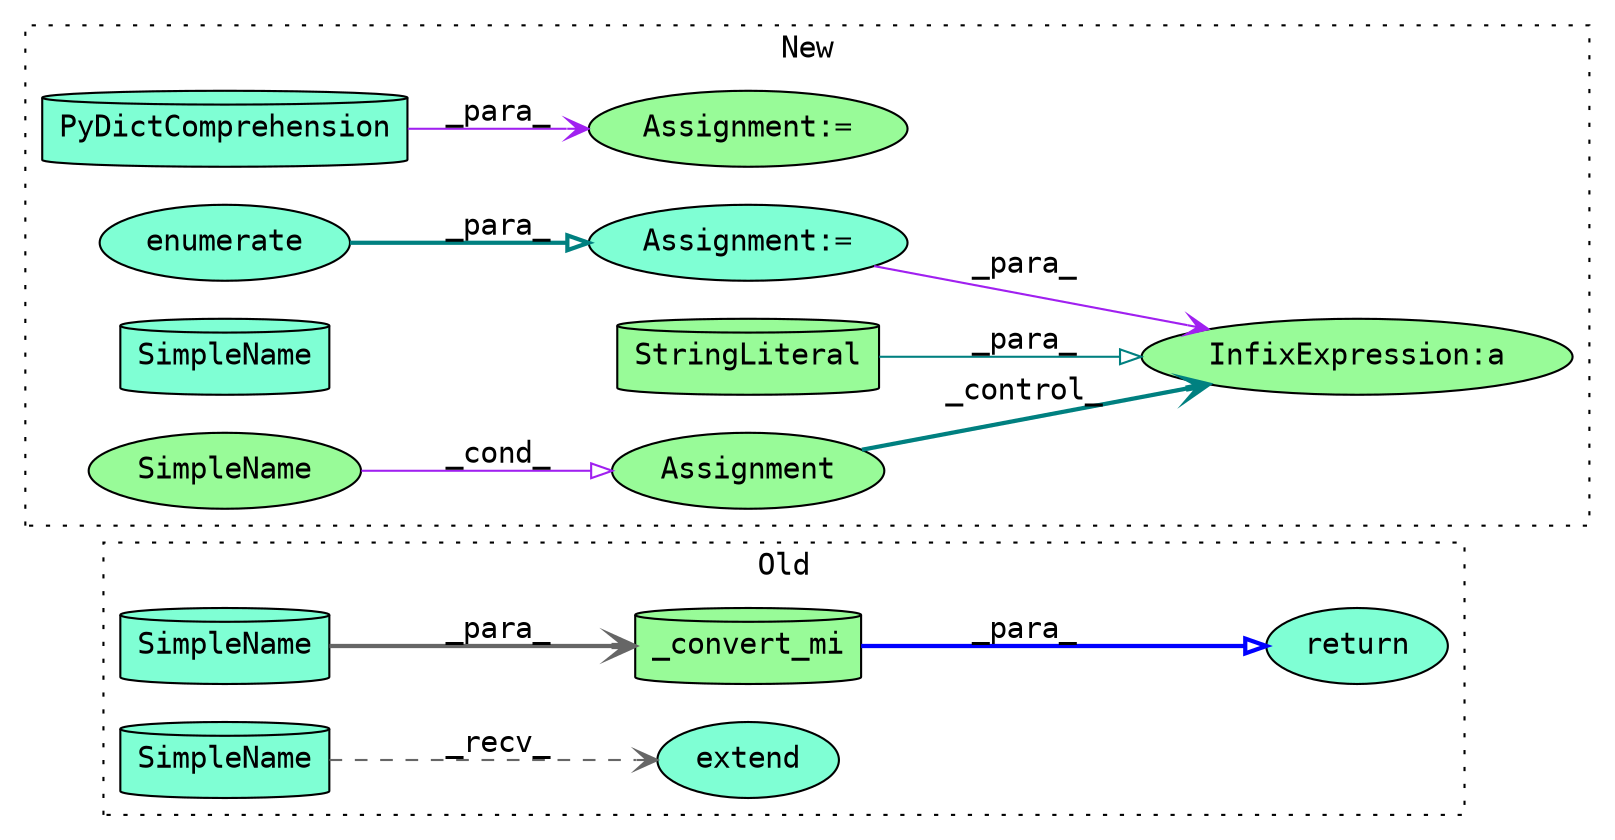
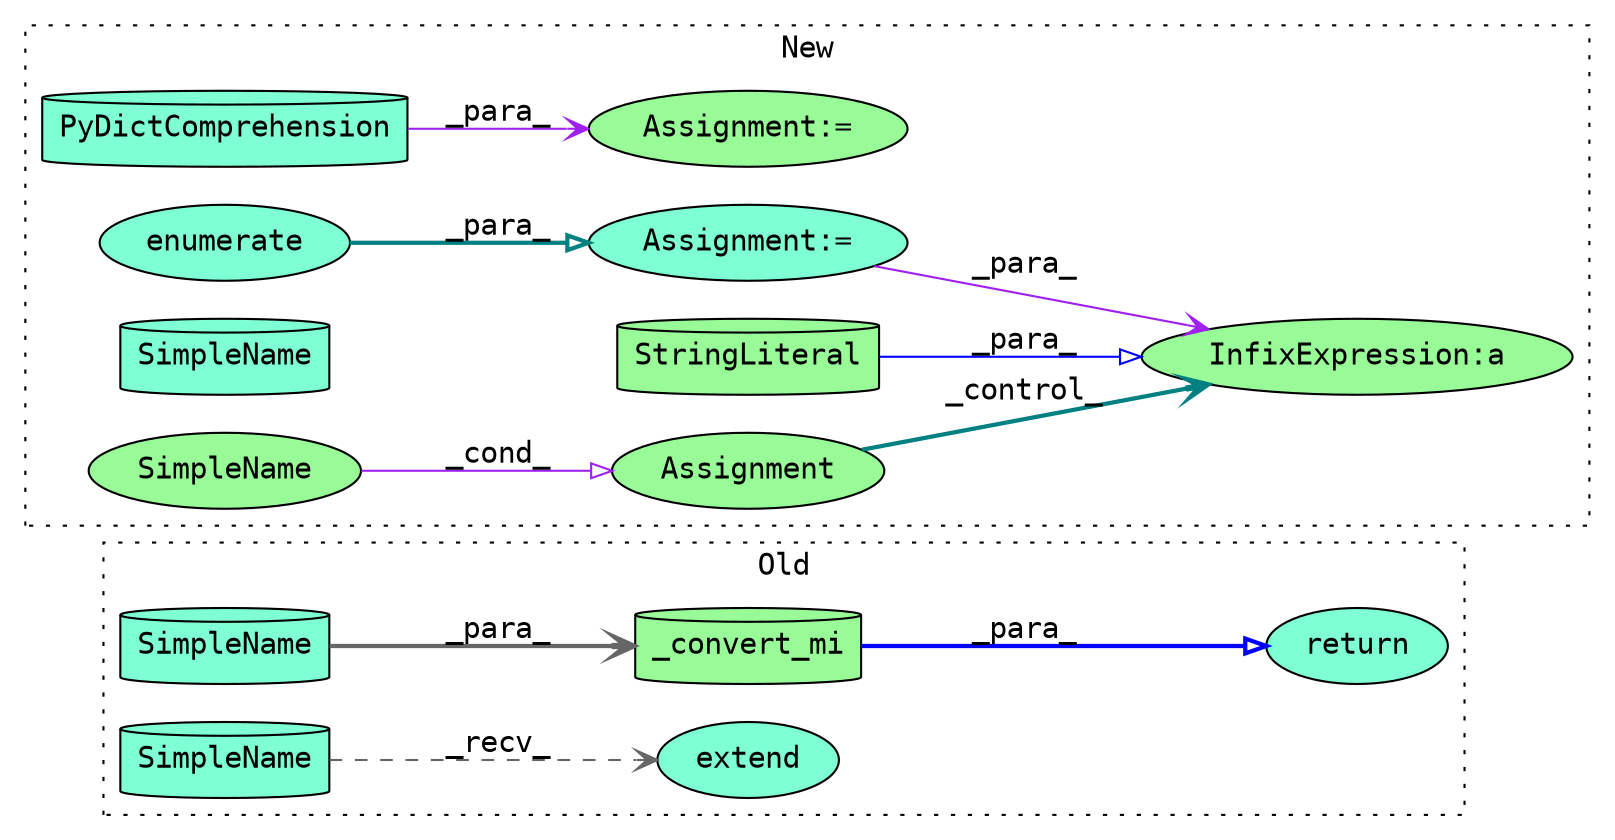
(999, 357) -> (999, 357)
